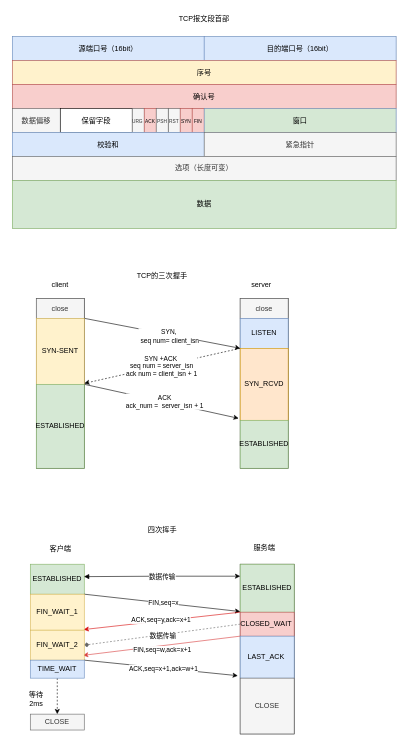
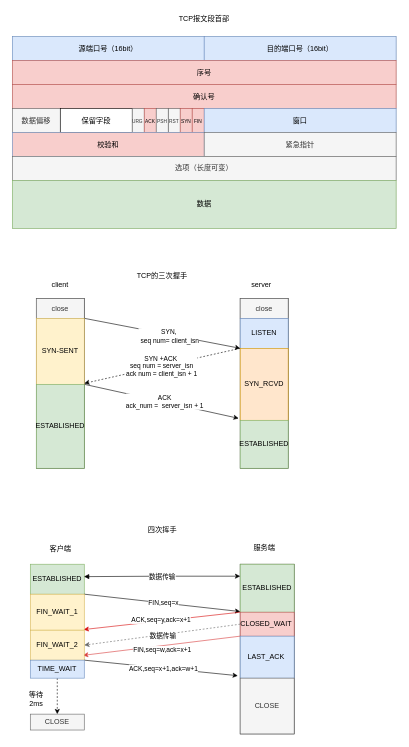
(204, 72) -> (204, 72)
(300, 120) -> (300, 120)
(108, 144) -> (108, 144)
(90, 645) -> (90, 645)
